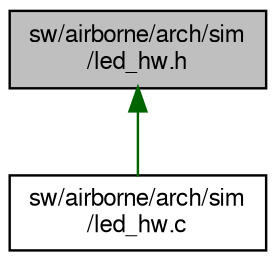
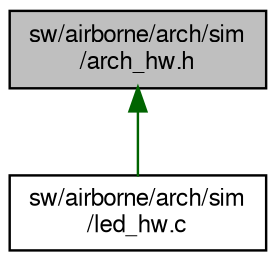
(138, 50) -> (138, 50)
